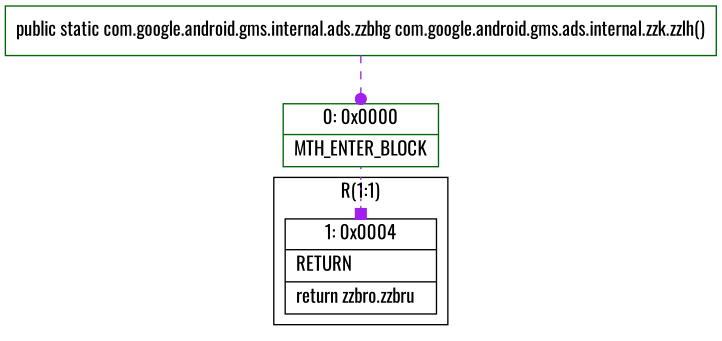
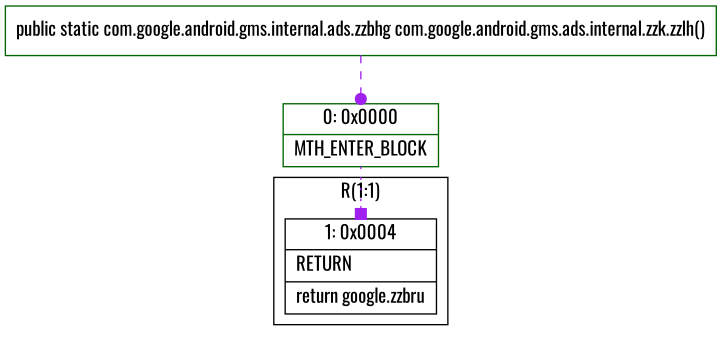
(355, 297) -> (361, 297)
